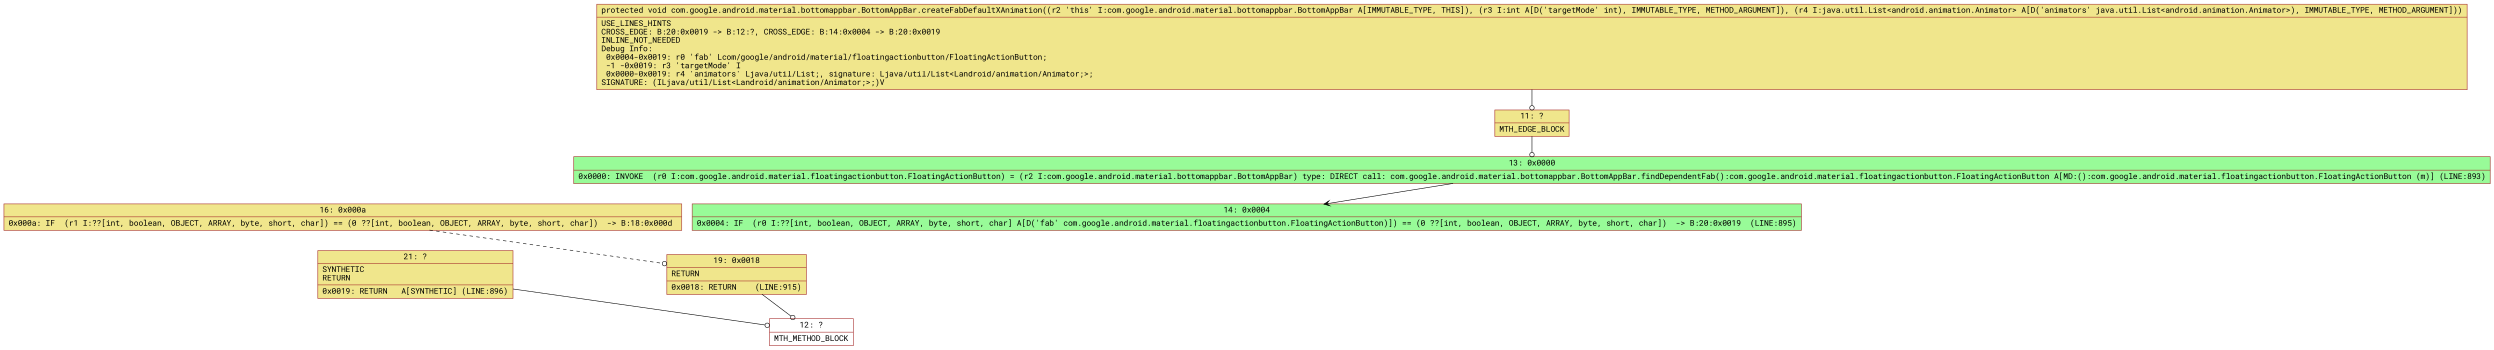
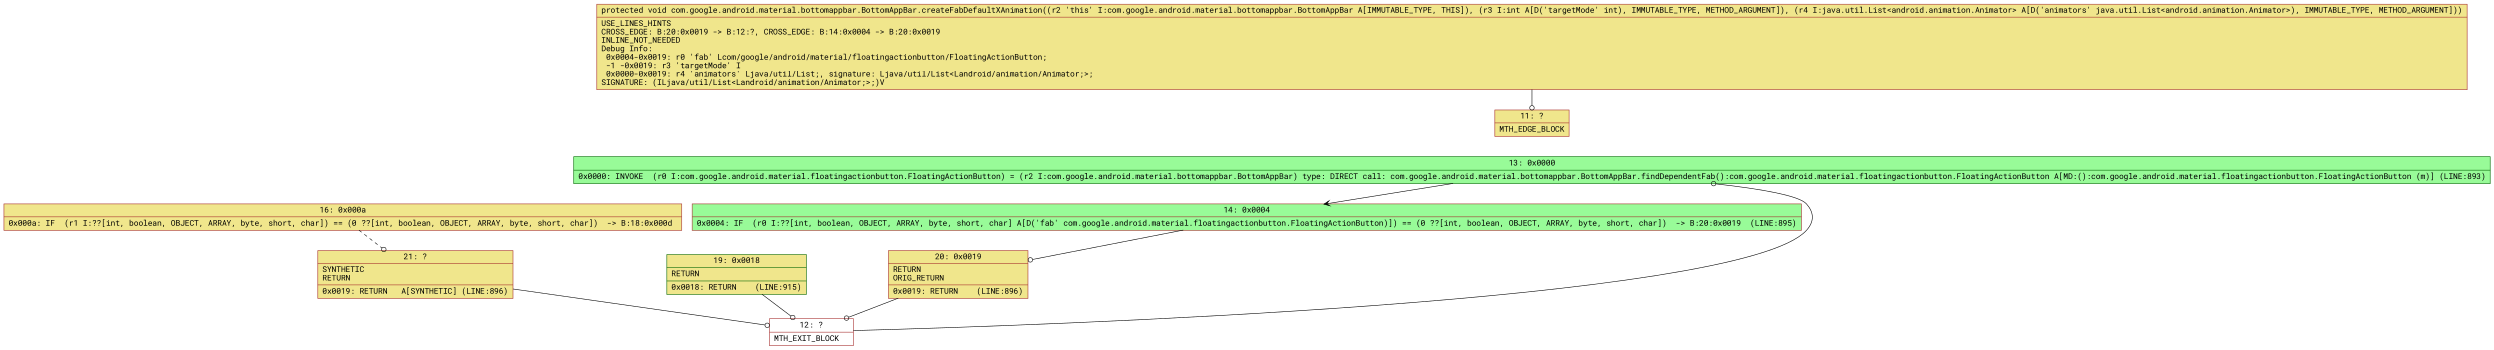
(1532, 144) -> (1396, 304)
(1532, 170) -> (1532, 170)
(546, 247) -> (370, 239)
(737, 274) -> (737, 274)
none -> (958, 274)
(811, 339) -> (807, 339)
